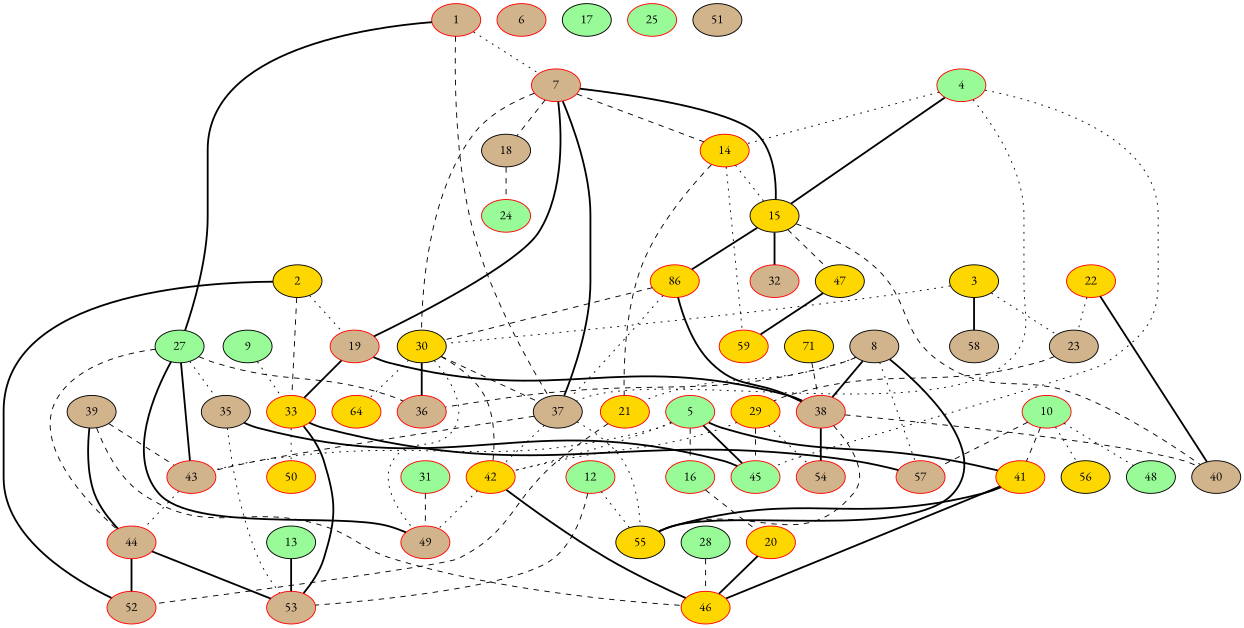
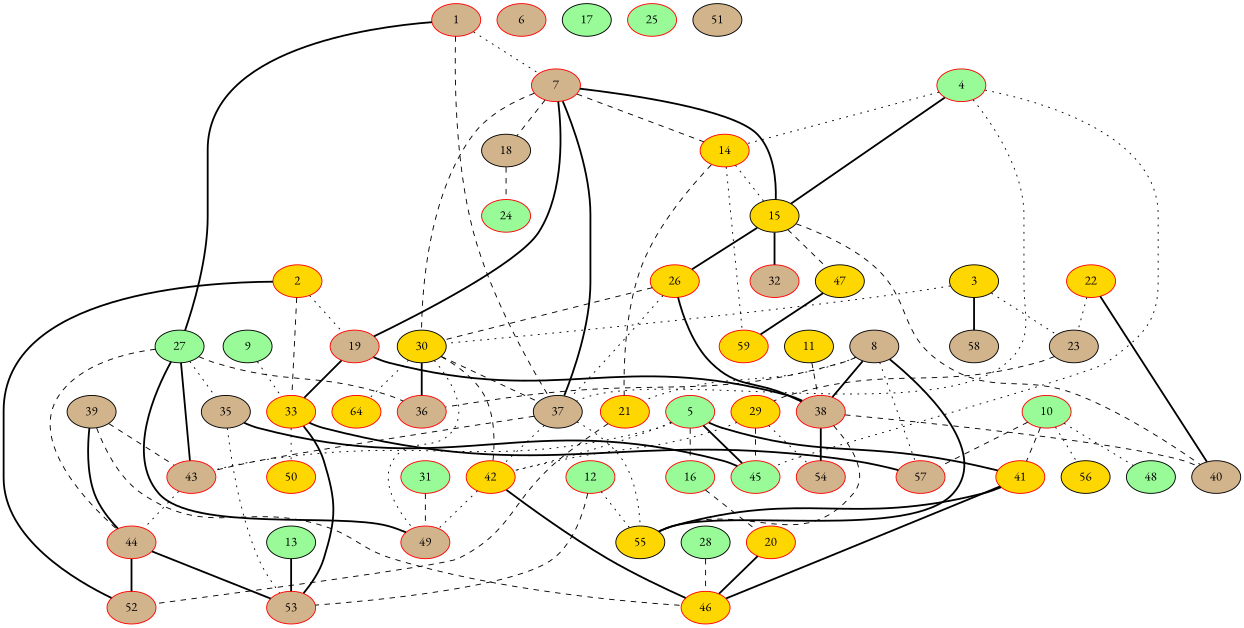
(297, 281) -> (297, 281)
(675, 281) -> (675, 281)
(809, 346) -> (809, 346)
